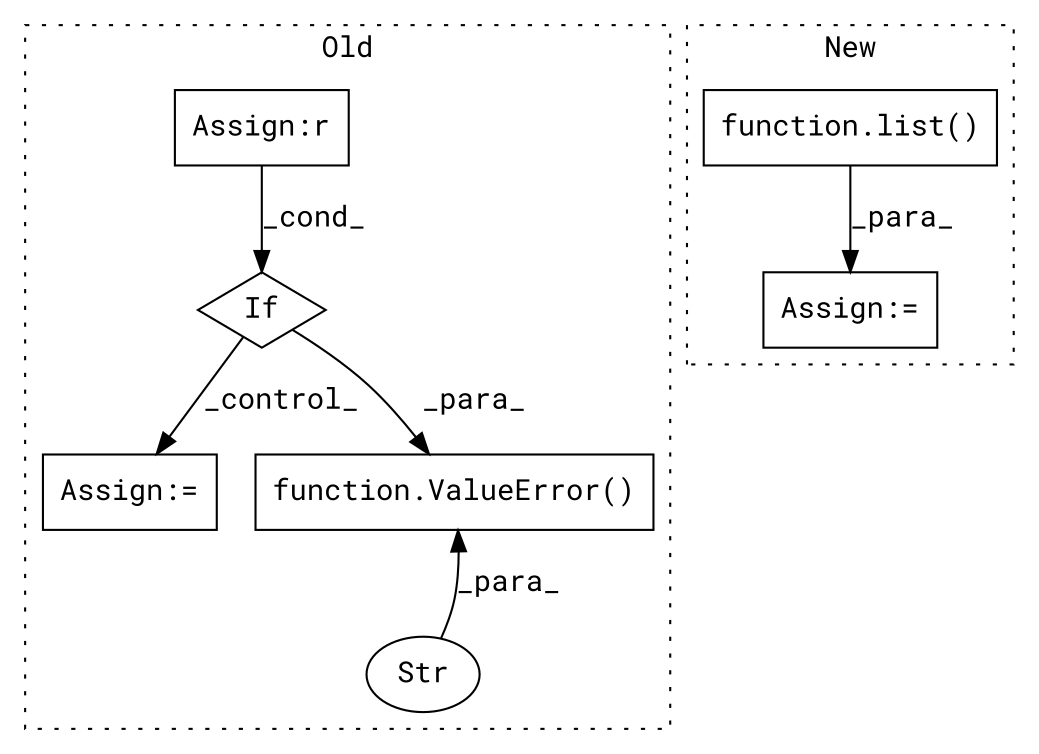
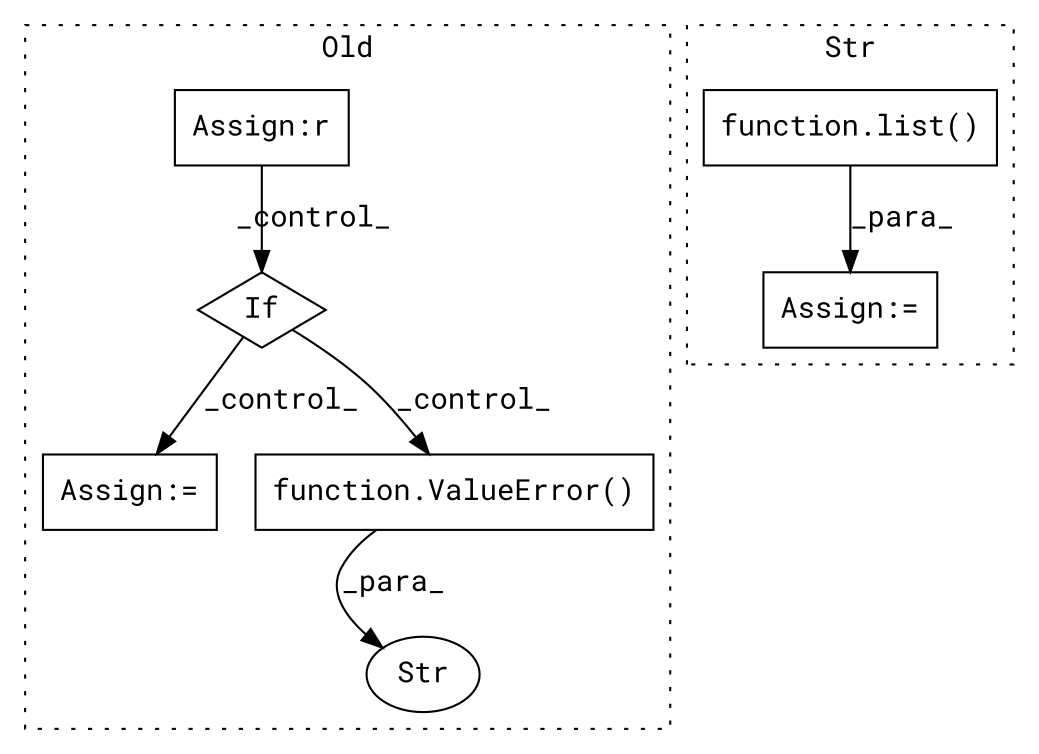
(850, 49) -> (850, 49)
(314, 219) -> (314, 219)
(474, 401) -> (474, 401)
(455, 596) -> (337, 580)
